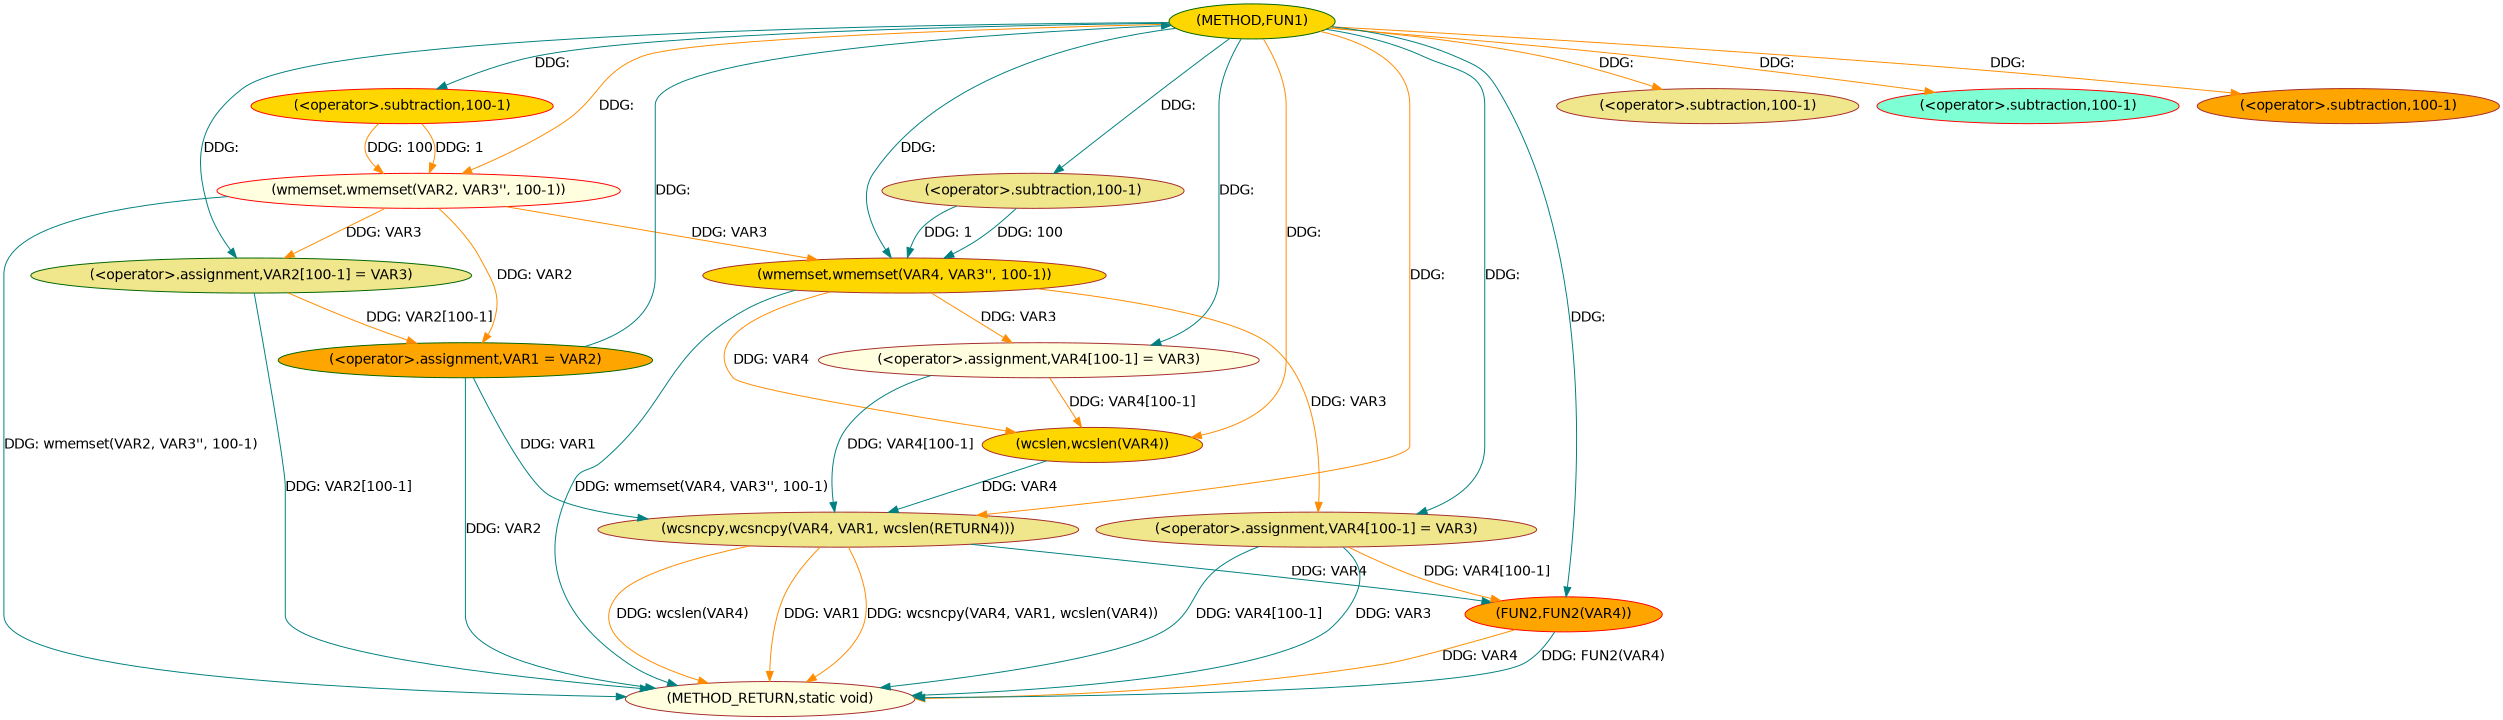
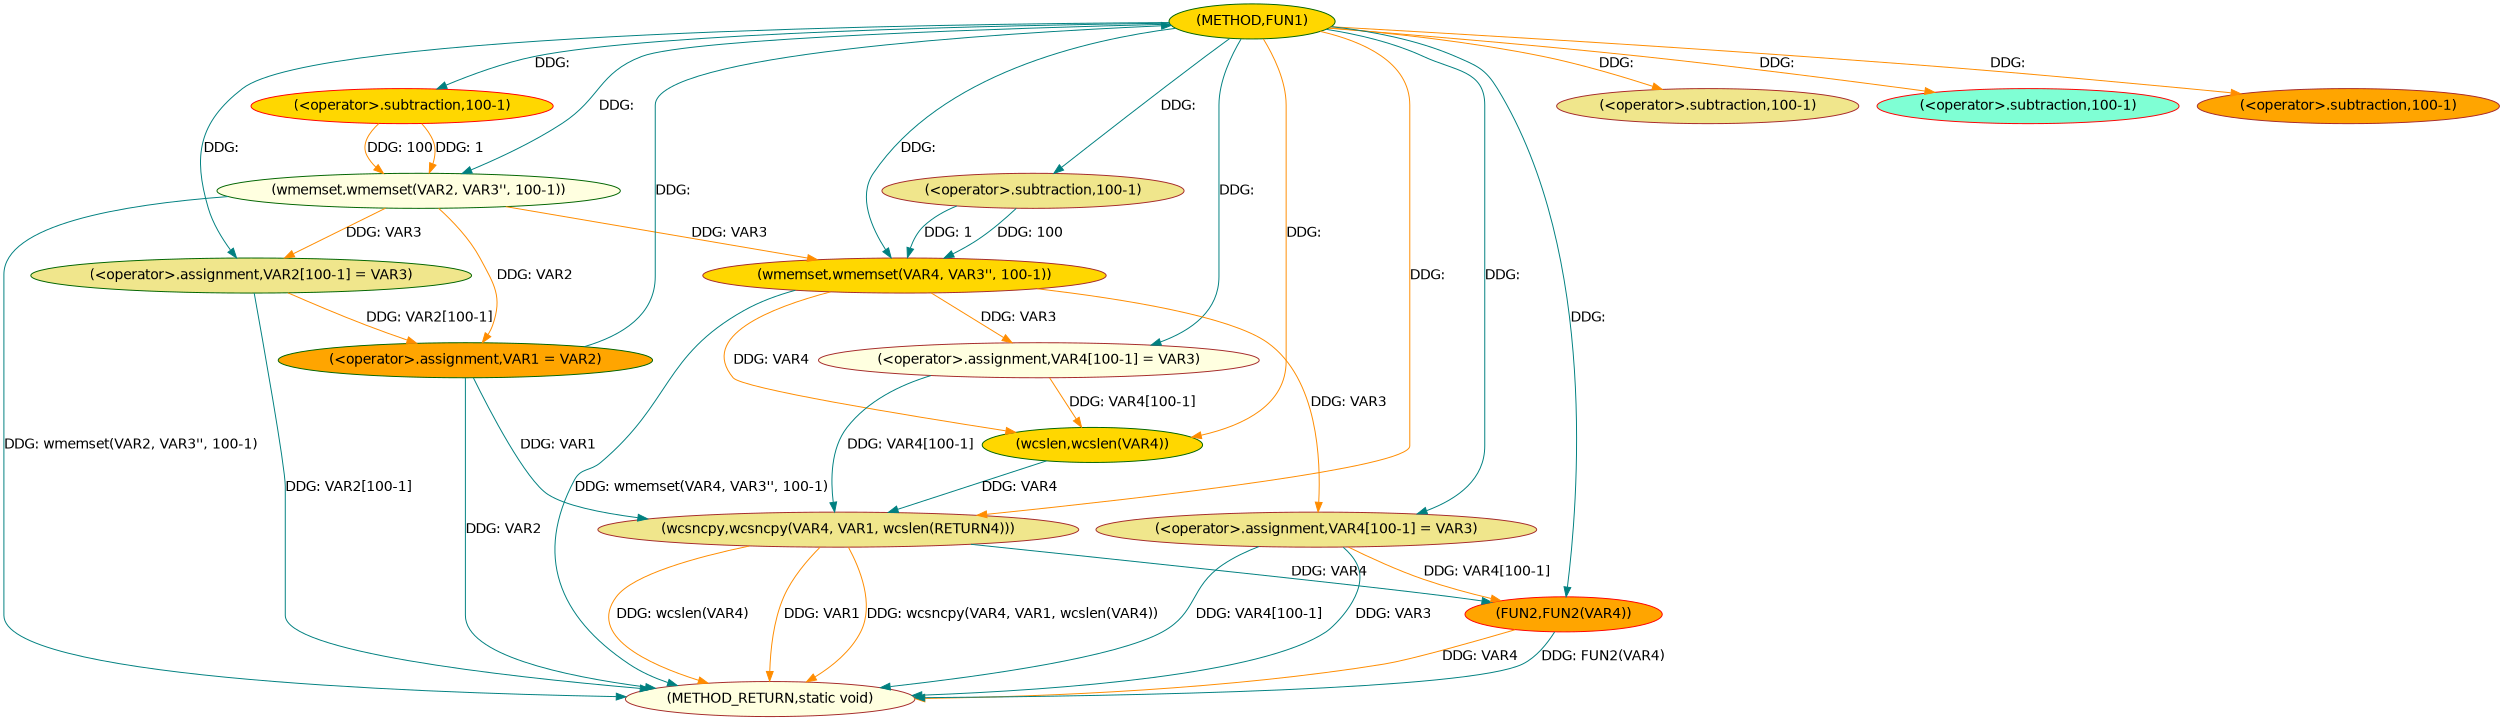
(765, 41) -> (765, 41)
(419, 191) -> (419, 191)
(1092, 445) -> (1092, 445)
